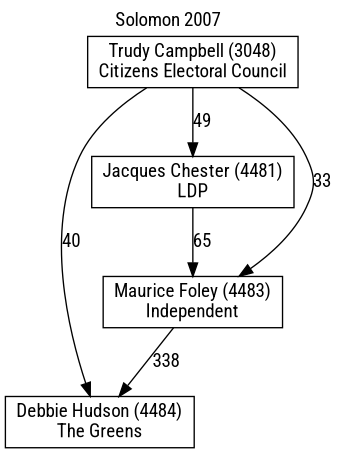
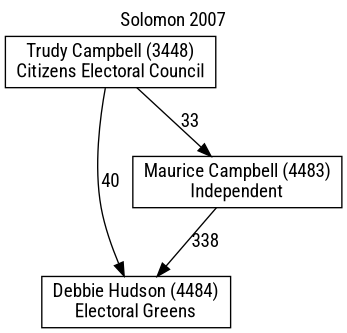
(193, 62) -> (111, 62)
(193, 182) -> none
(193, 302) -> (237, 182)
(100, 422) -> (136, 302)
